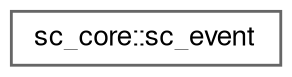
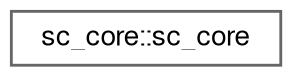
(146, 38) -> (146, 38)
